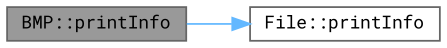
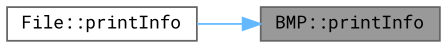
(209, 24) -> (220, 24)
